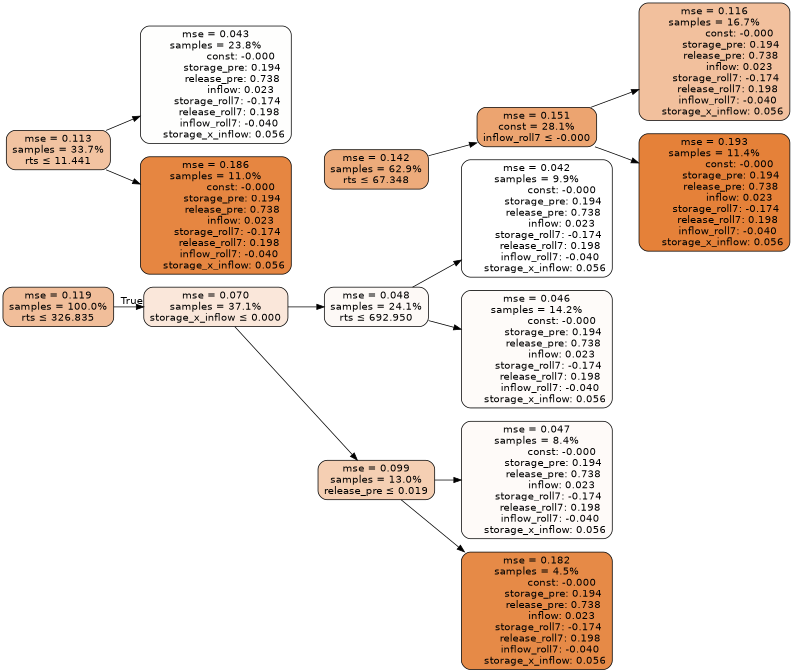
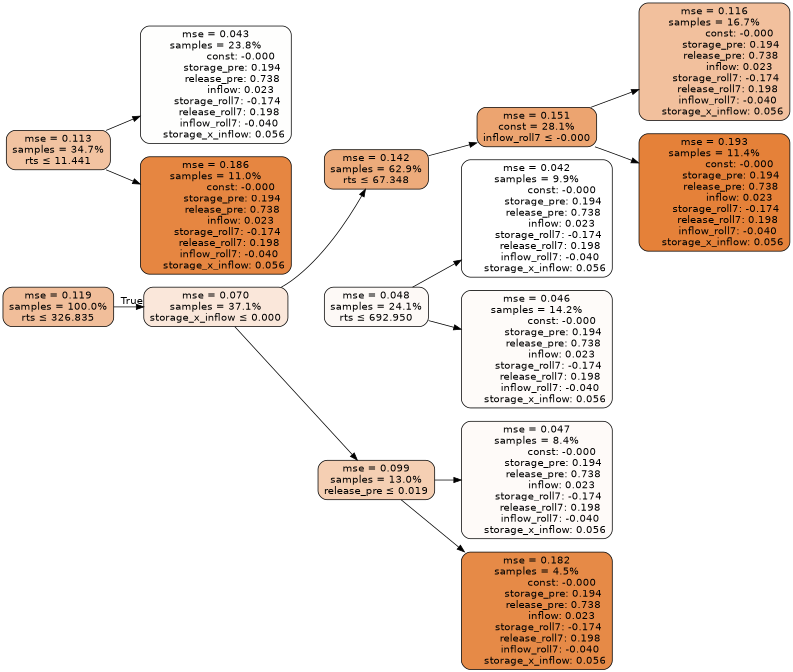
(58, 150) -> (58, 150)
(302, 307) -> (327, 246)
